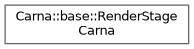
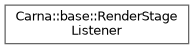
(97, 24) -> (97, 24)
